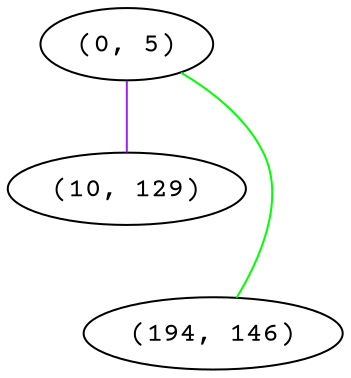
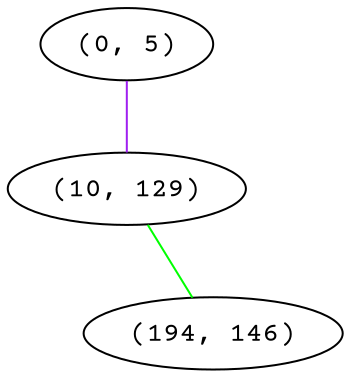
(270, 170) -> (170, 261)
